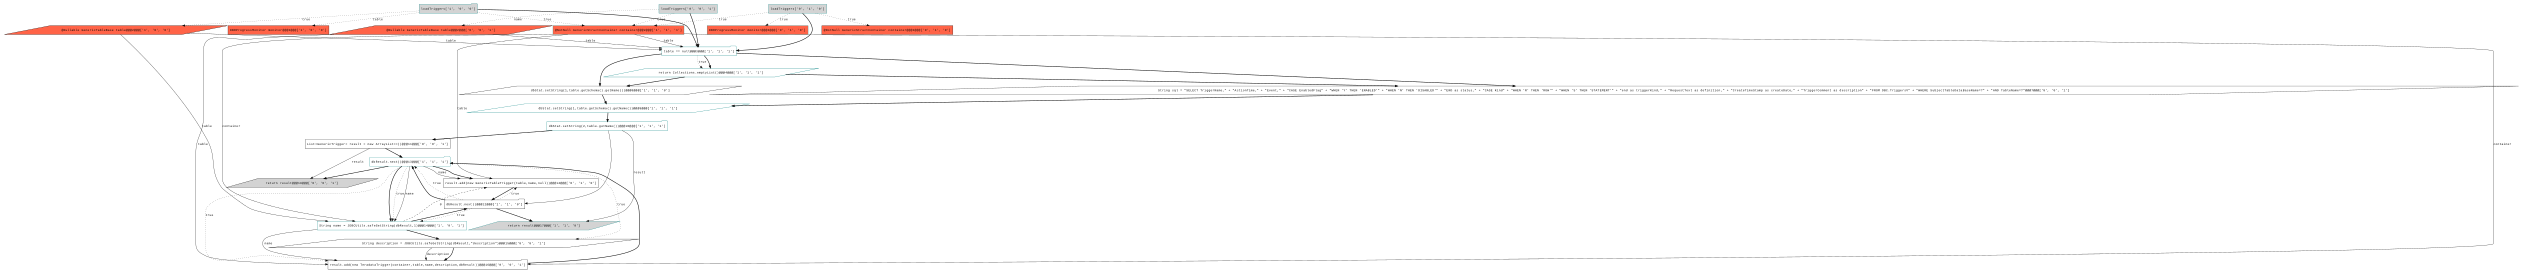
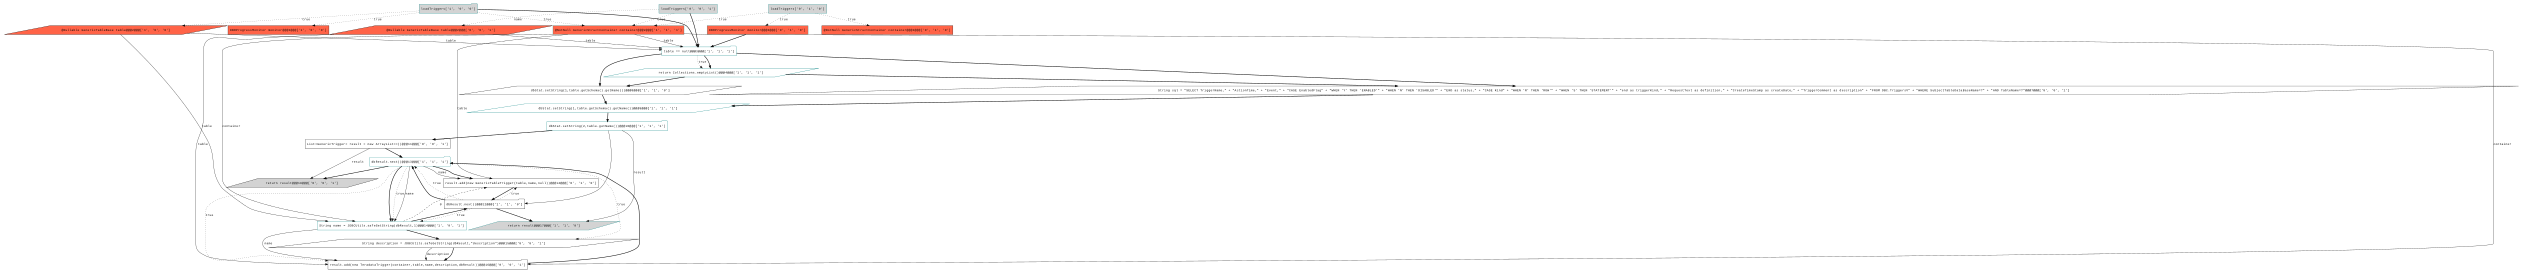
(378, 19) -> (378, 19)
(788, 45) -> (730, 40)
